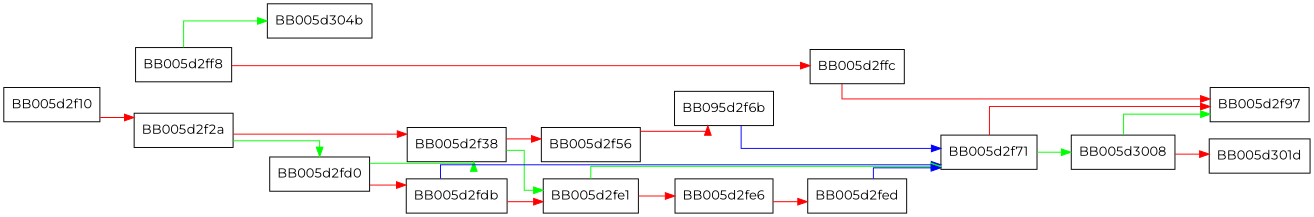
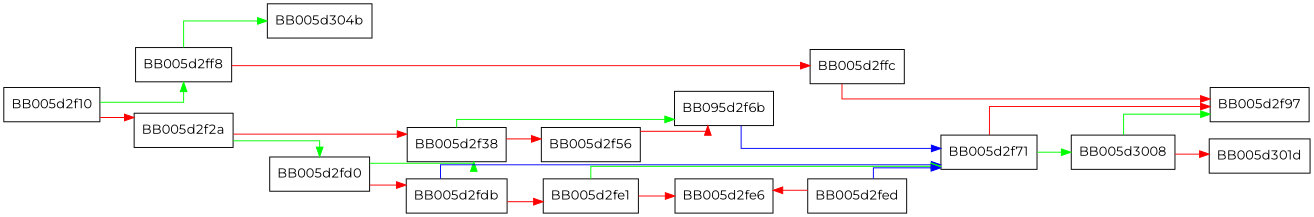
none -> (147, 102)
(524, 171) -> (557, 119)
(785, 202) -> (795, 190)
